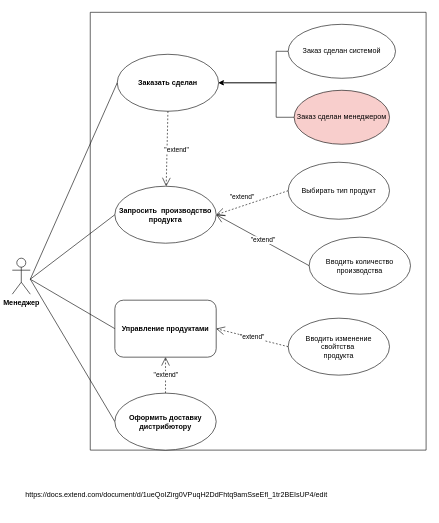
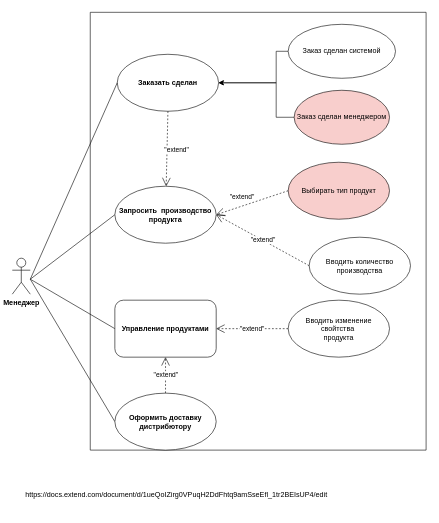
(339, 191) -> (339, 191)
(289, 255) -> (289, 255)
(339, 347) -> (339, 329)
